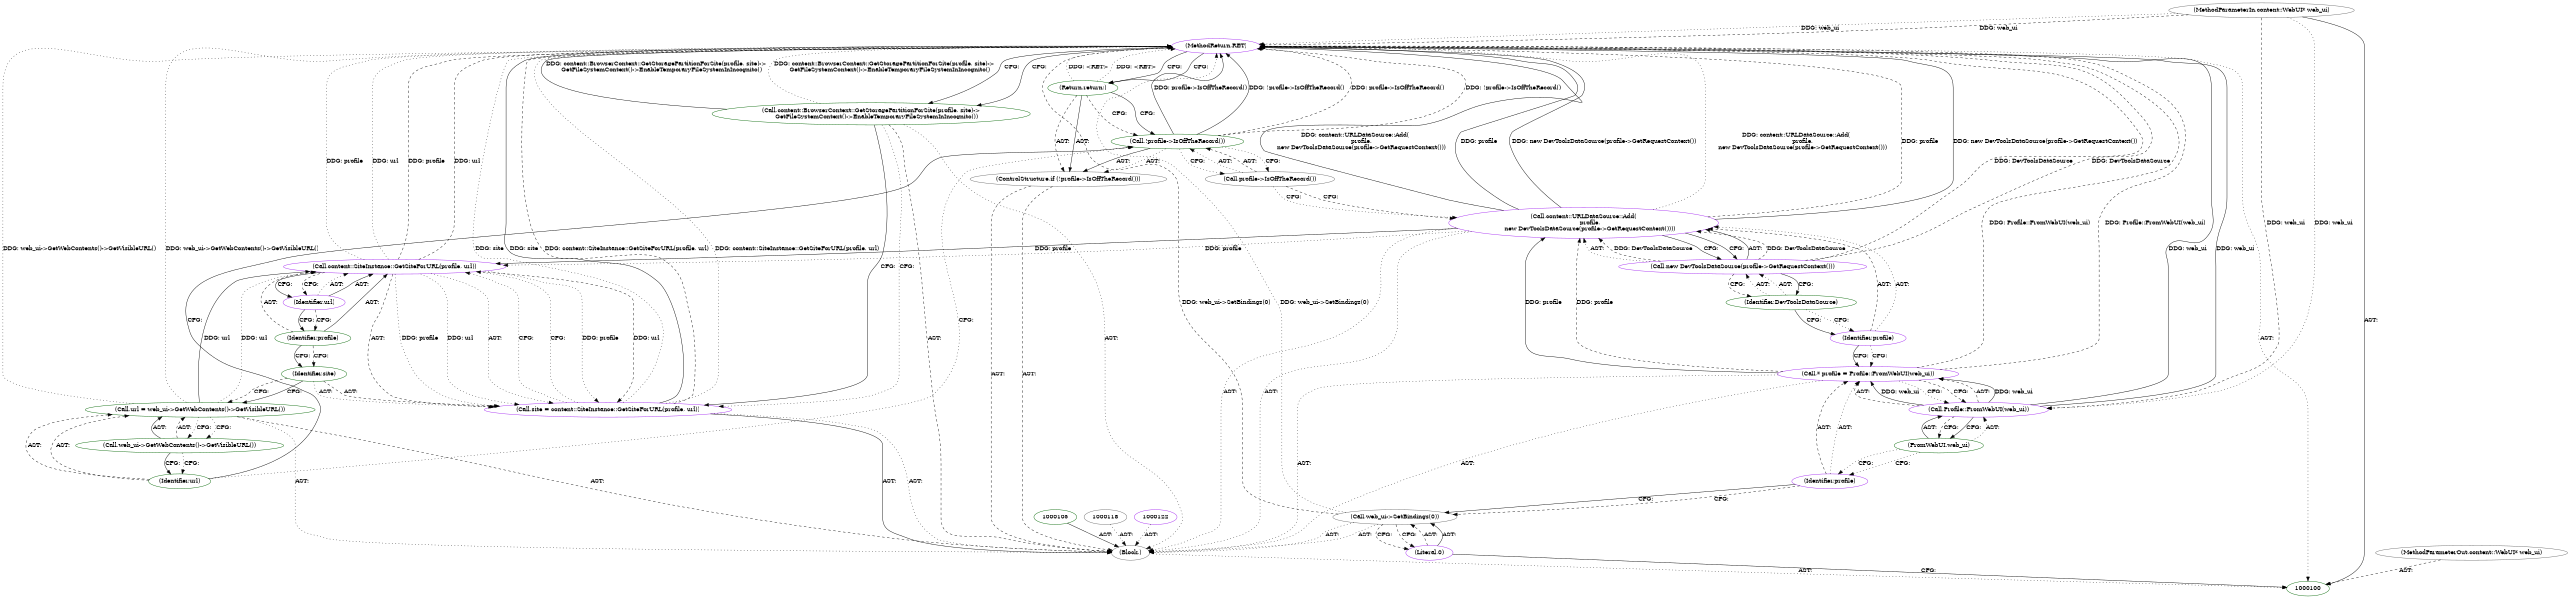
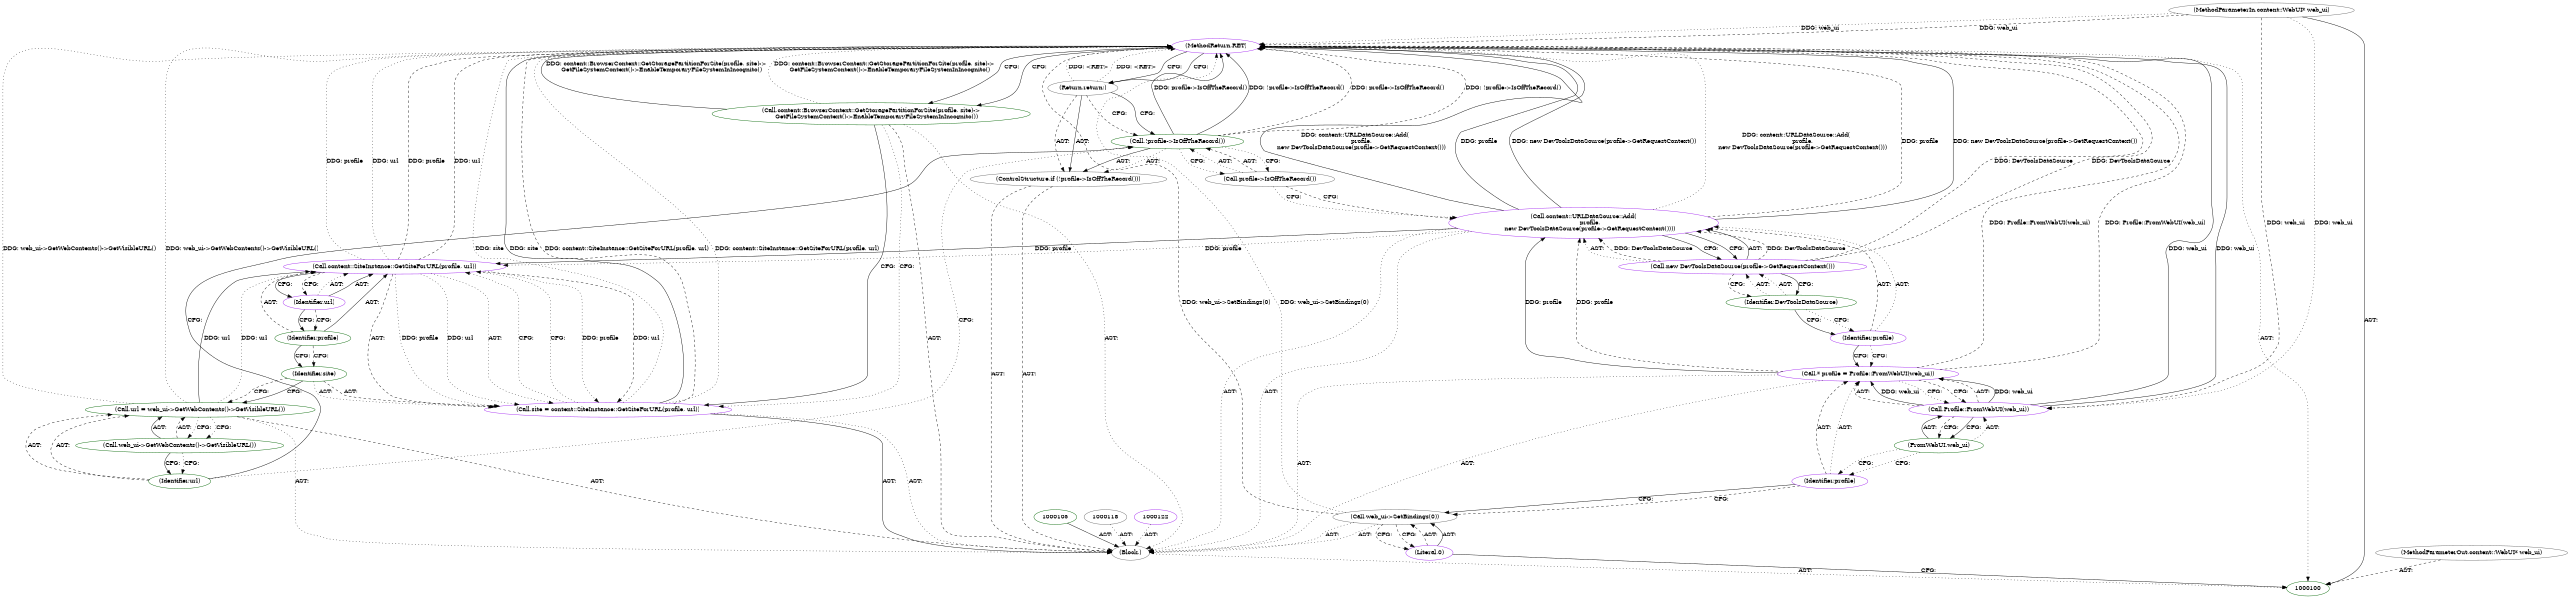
(1083, 88) -> (1083, 88)
